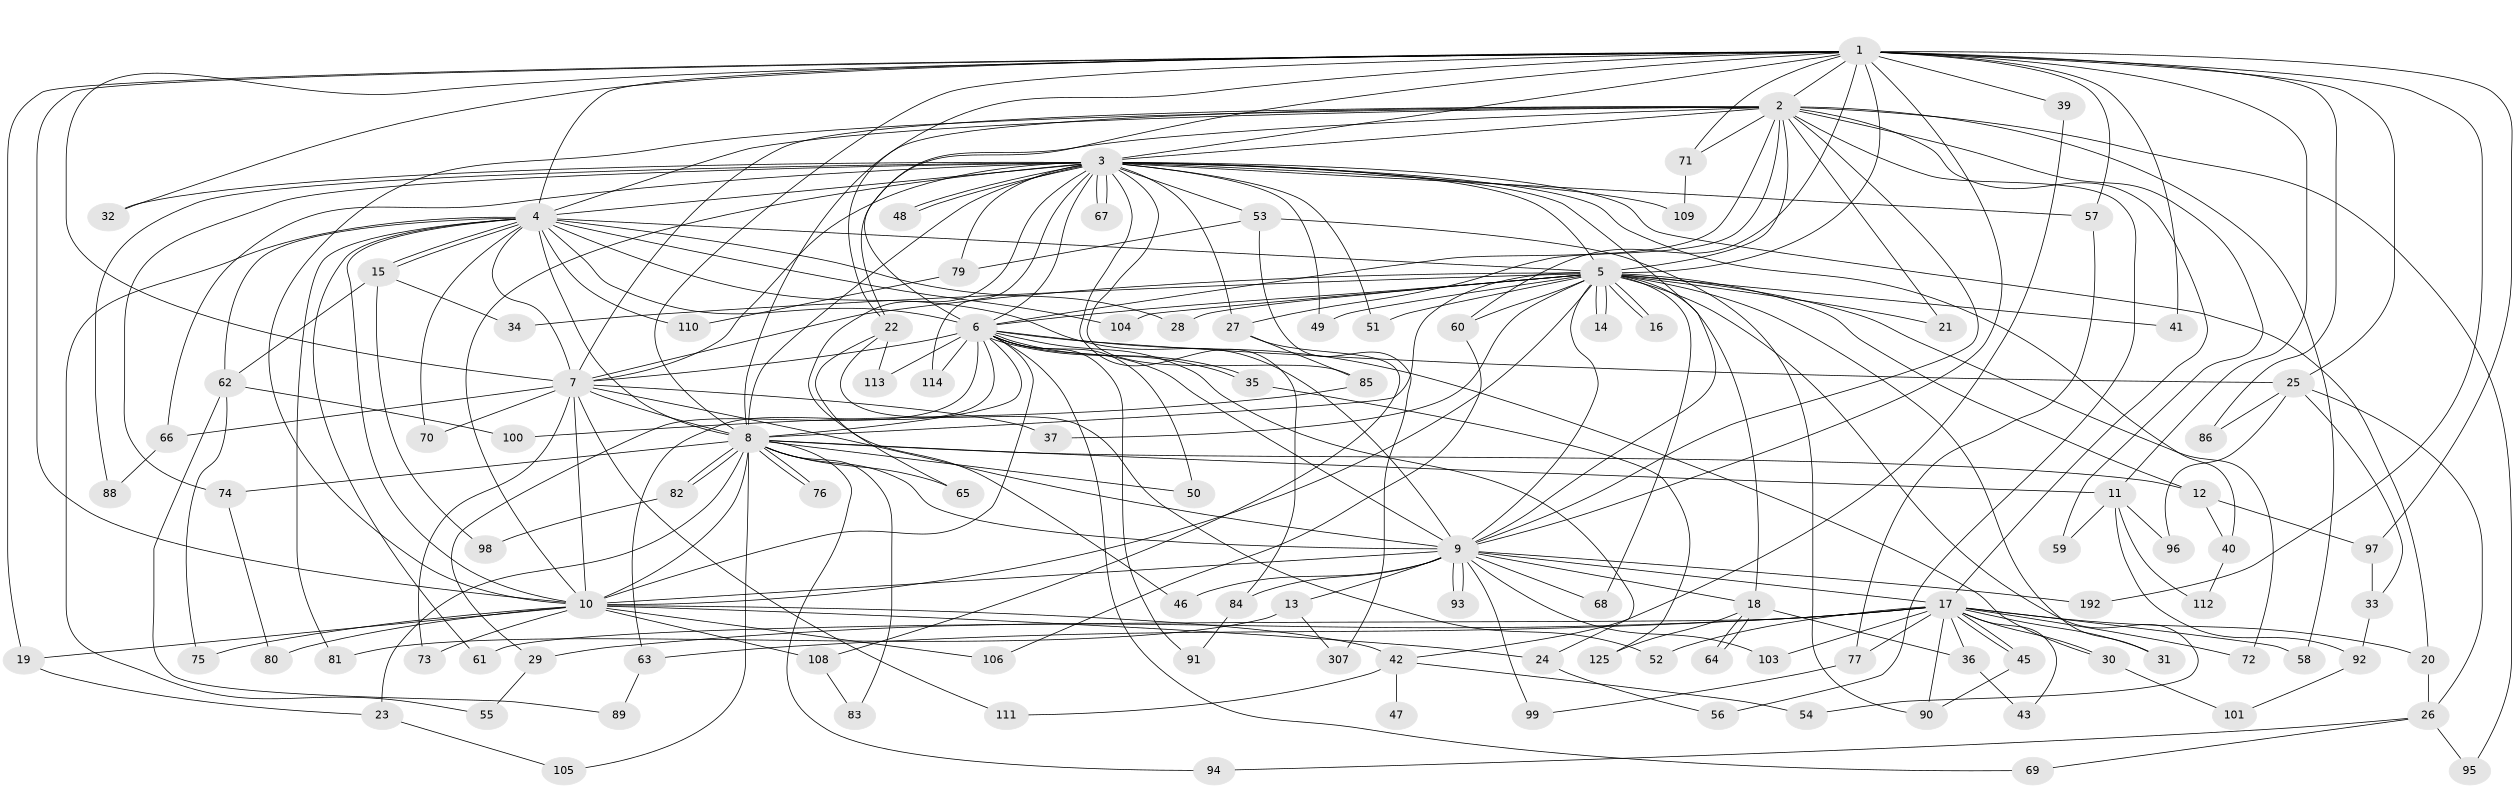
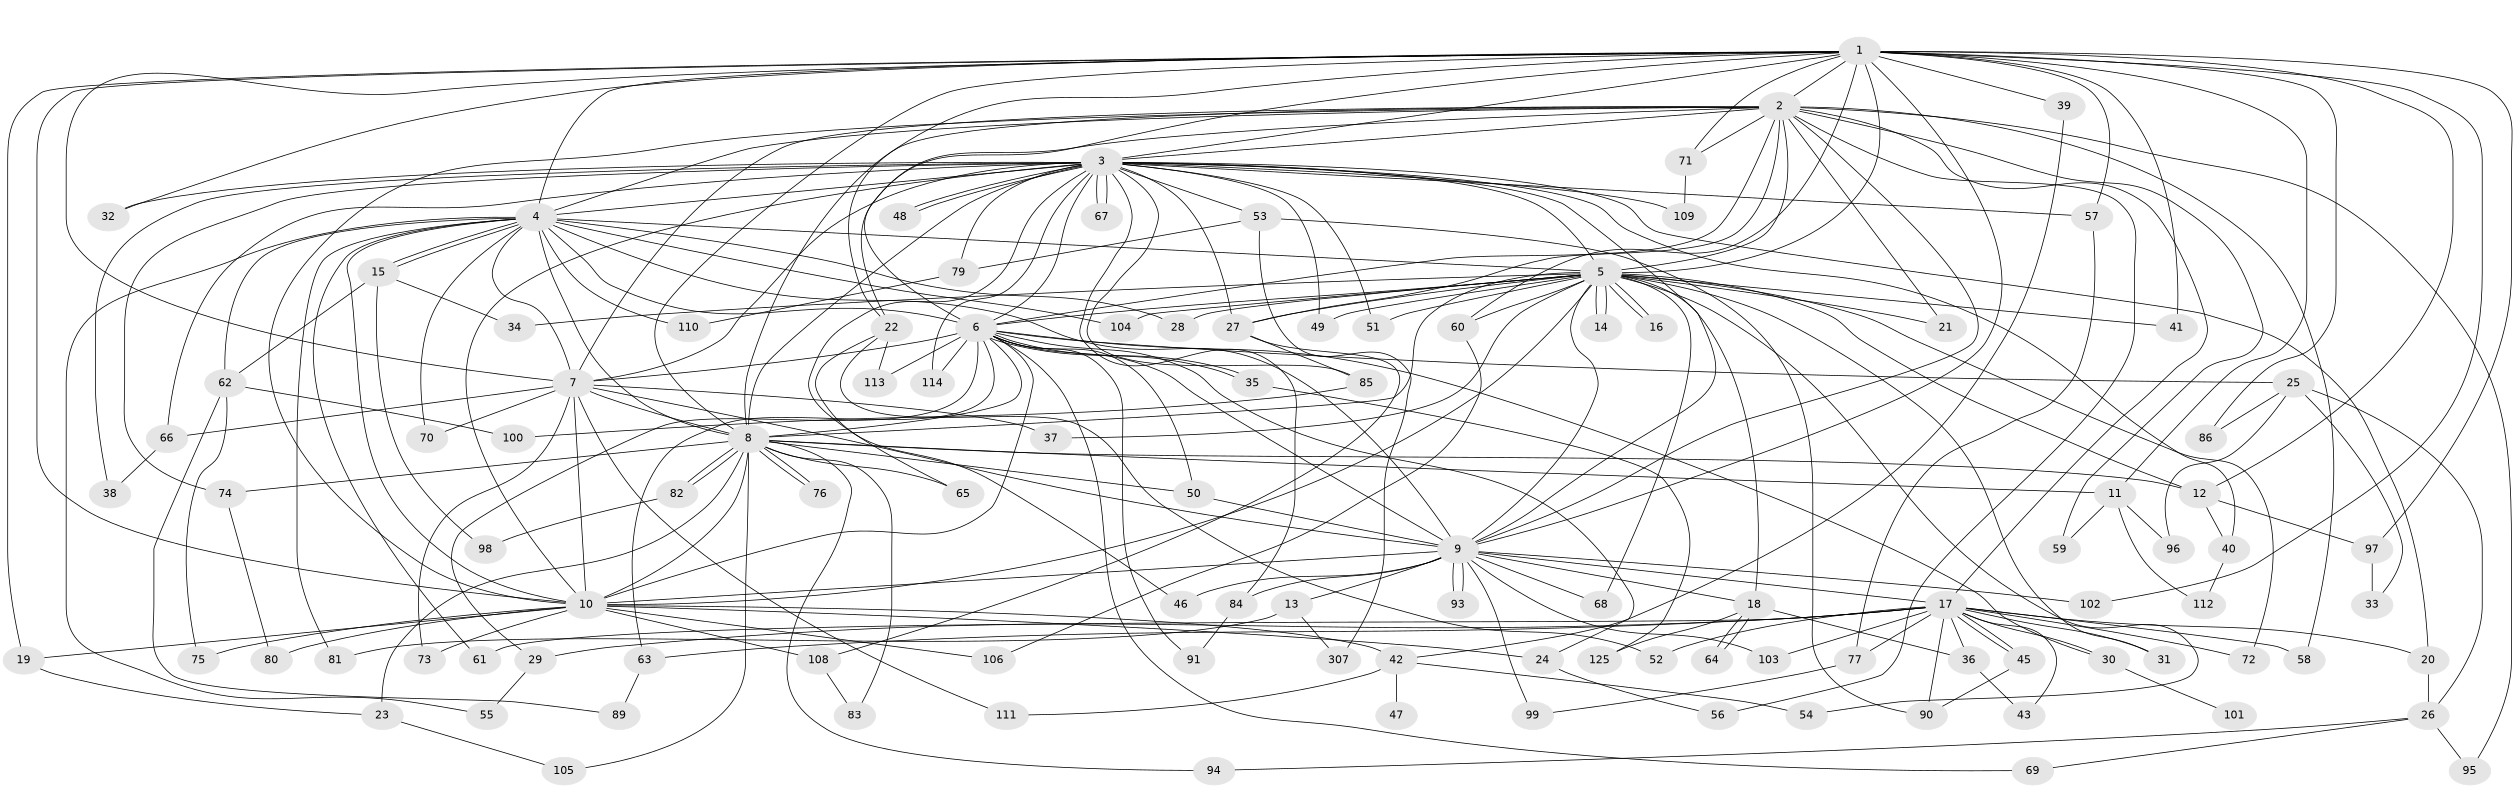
(2304, 82) -> (2396, 101)
(835, 320) -> (1416, 295)
(110, 494) -> (110, 494)
(1092, 536) -> (1315, 520)
(2091, 605) -> (2091, 605)
(2360, 660) -> none
